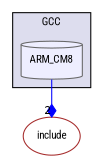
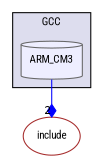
(52, 60) -> (52, 60)
